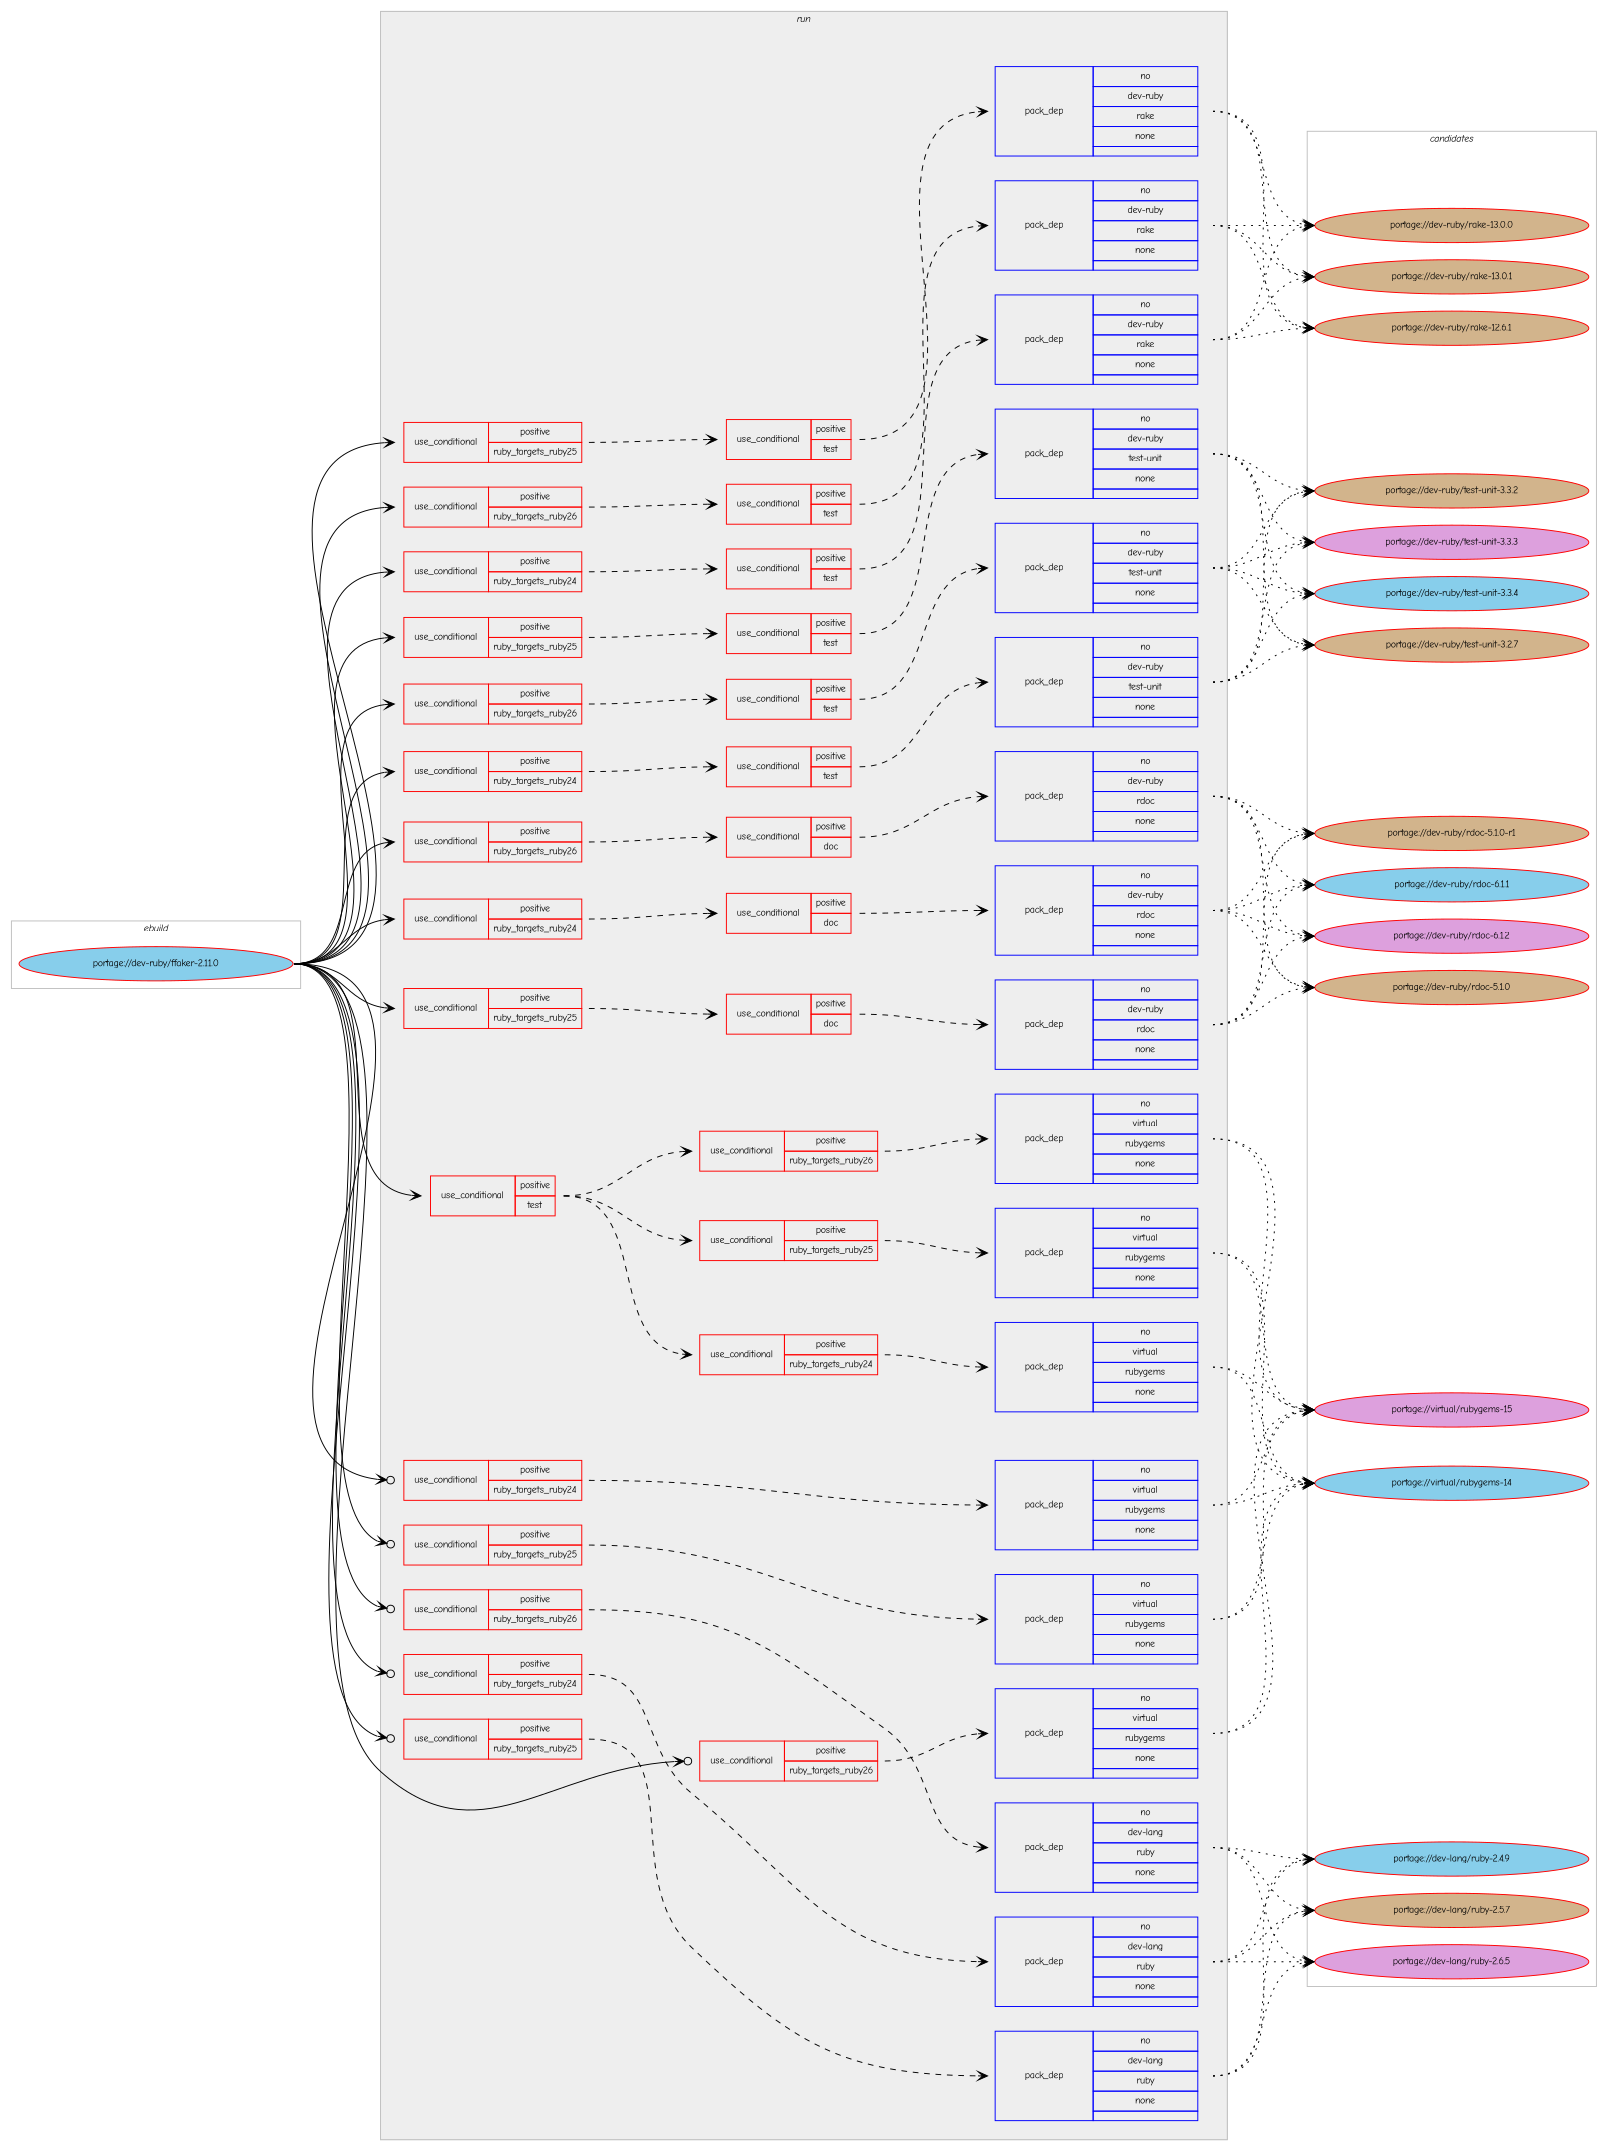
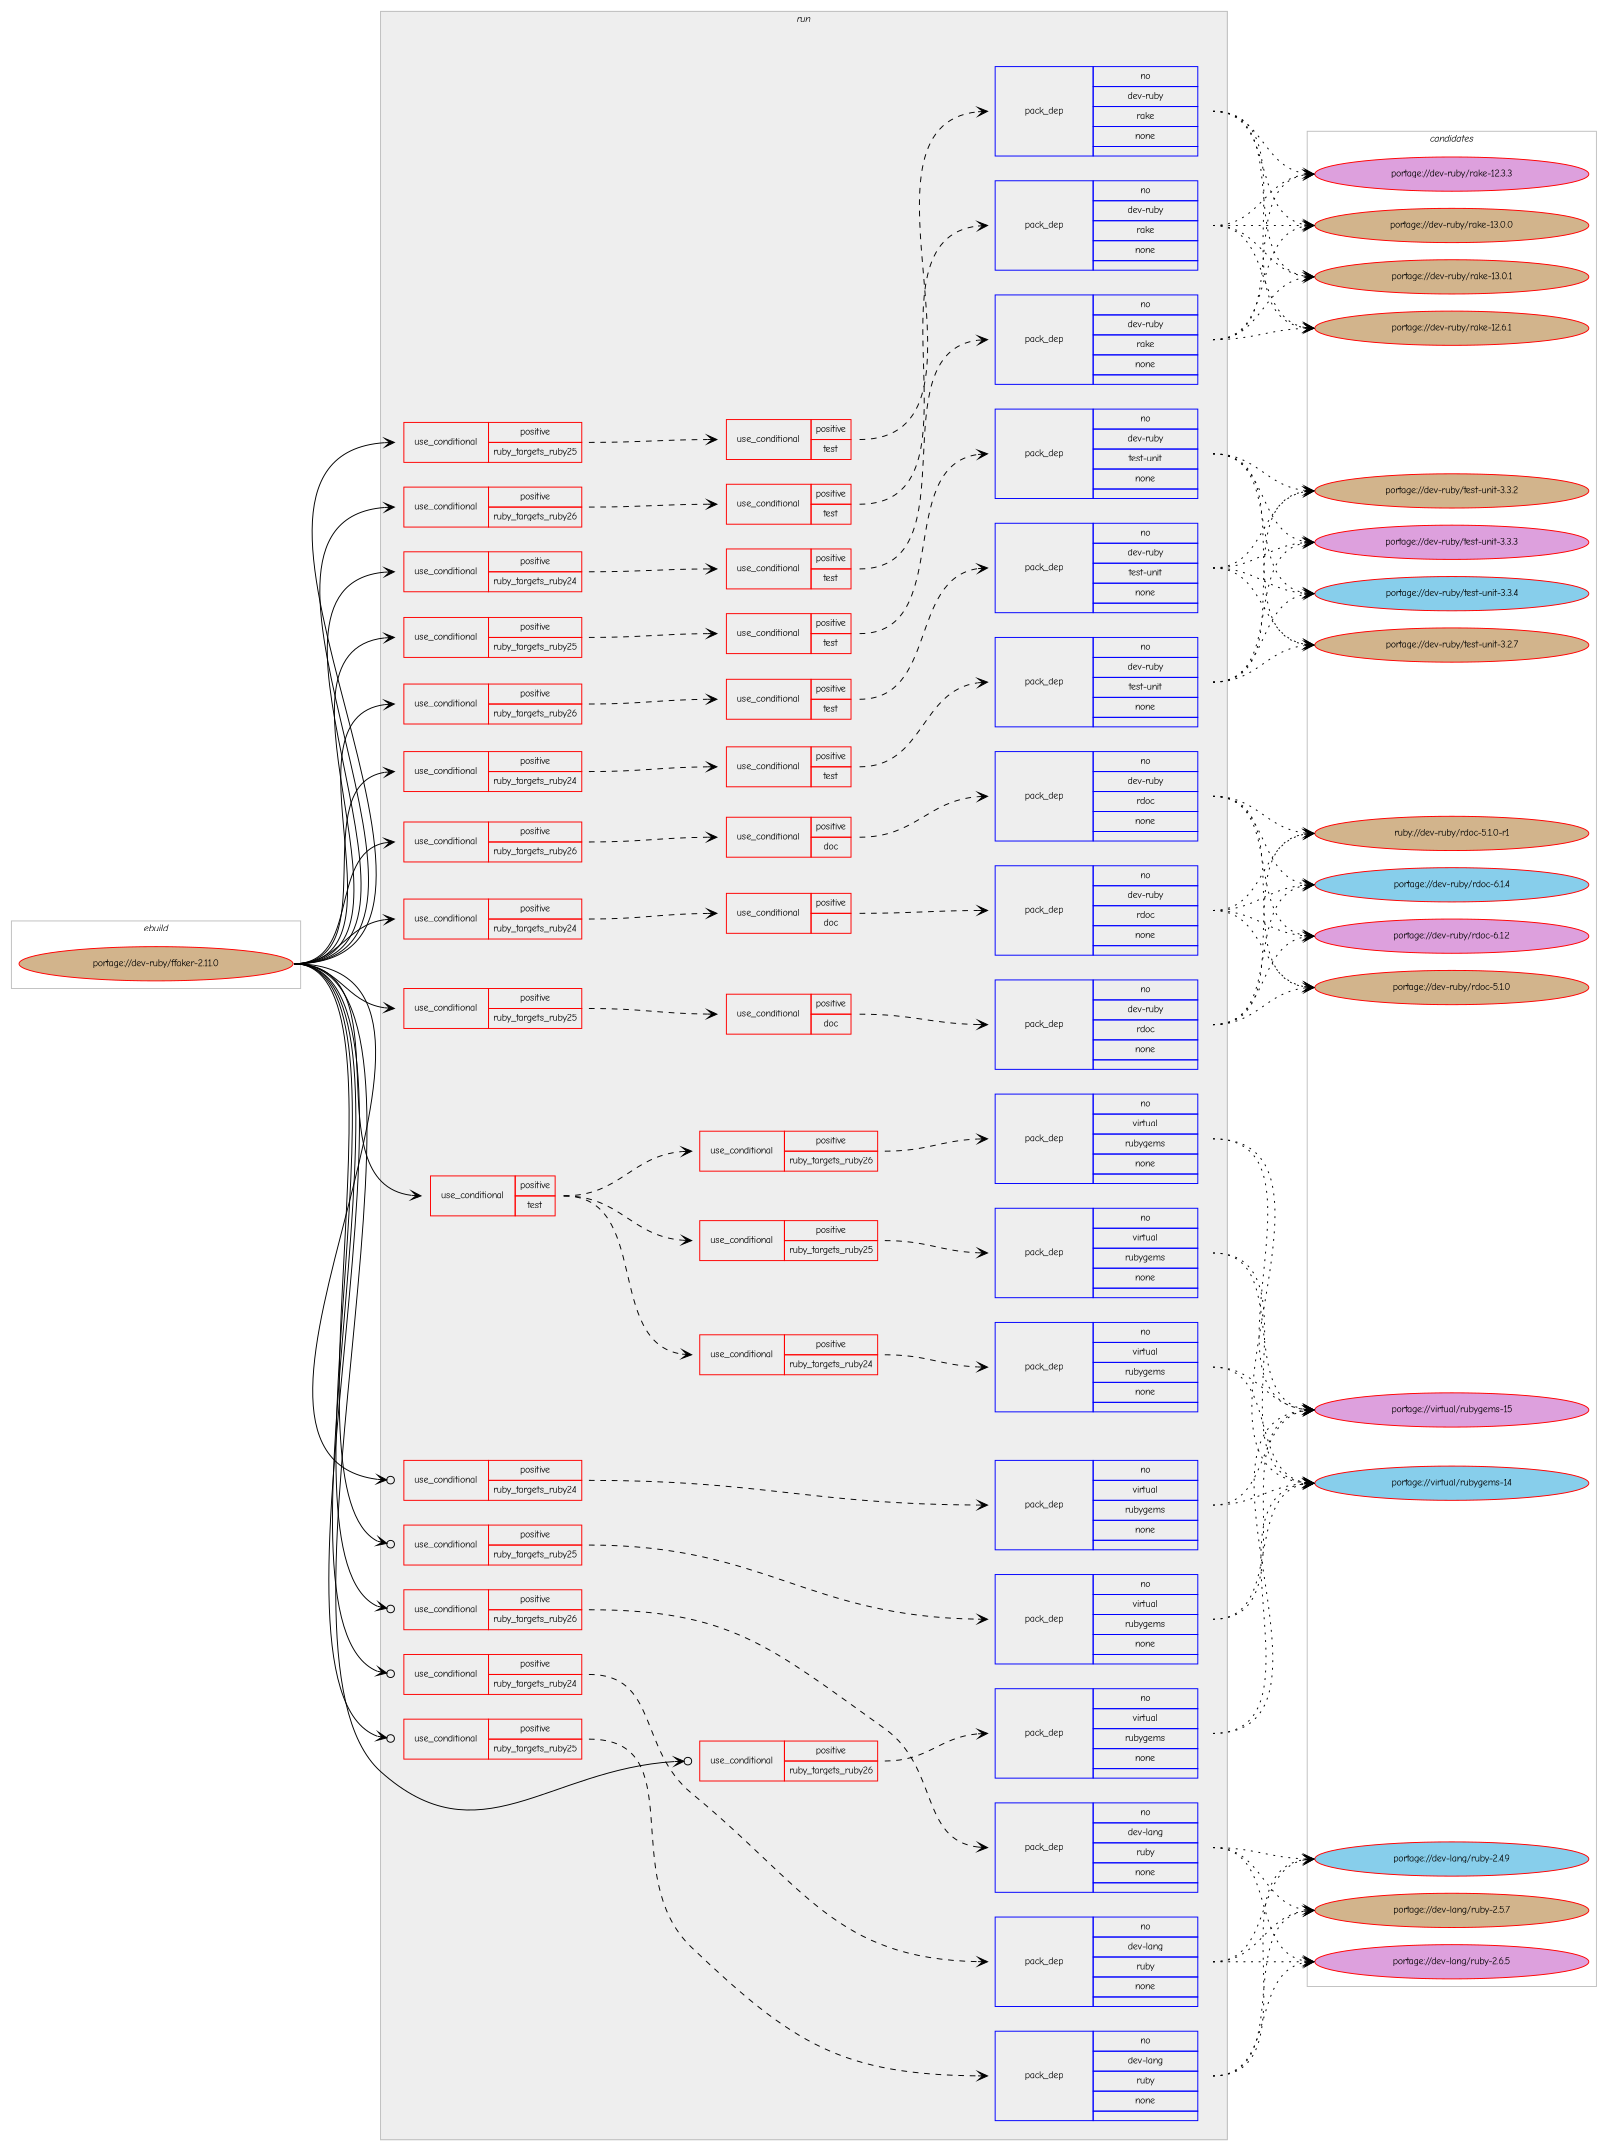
none -> (1452, 174)
(1452, 833) -> (1452, 833)
(1452, 885) -> (1452, 885)
(156, 964) -> (156, 964)
